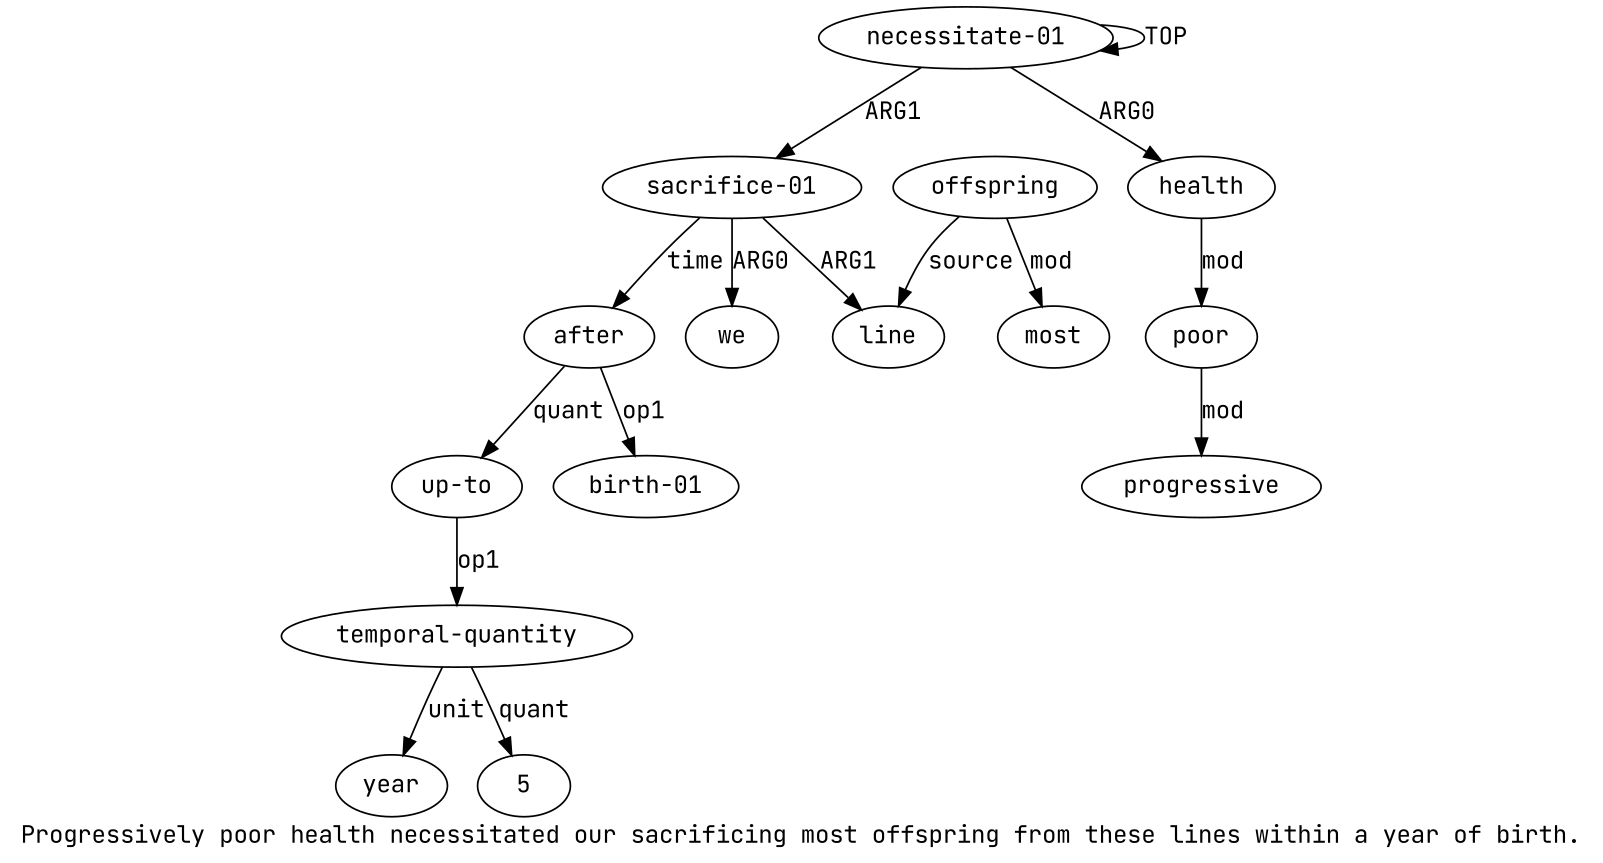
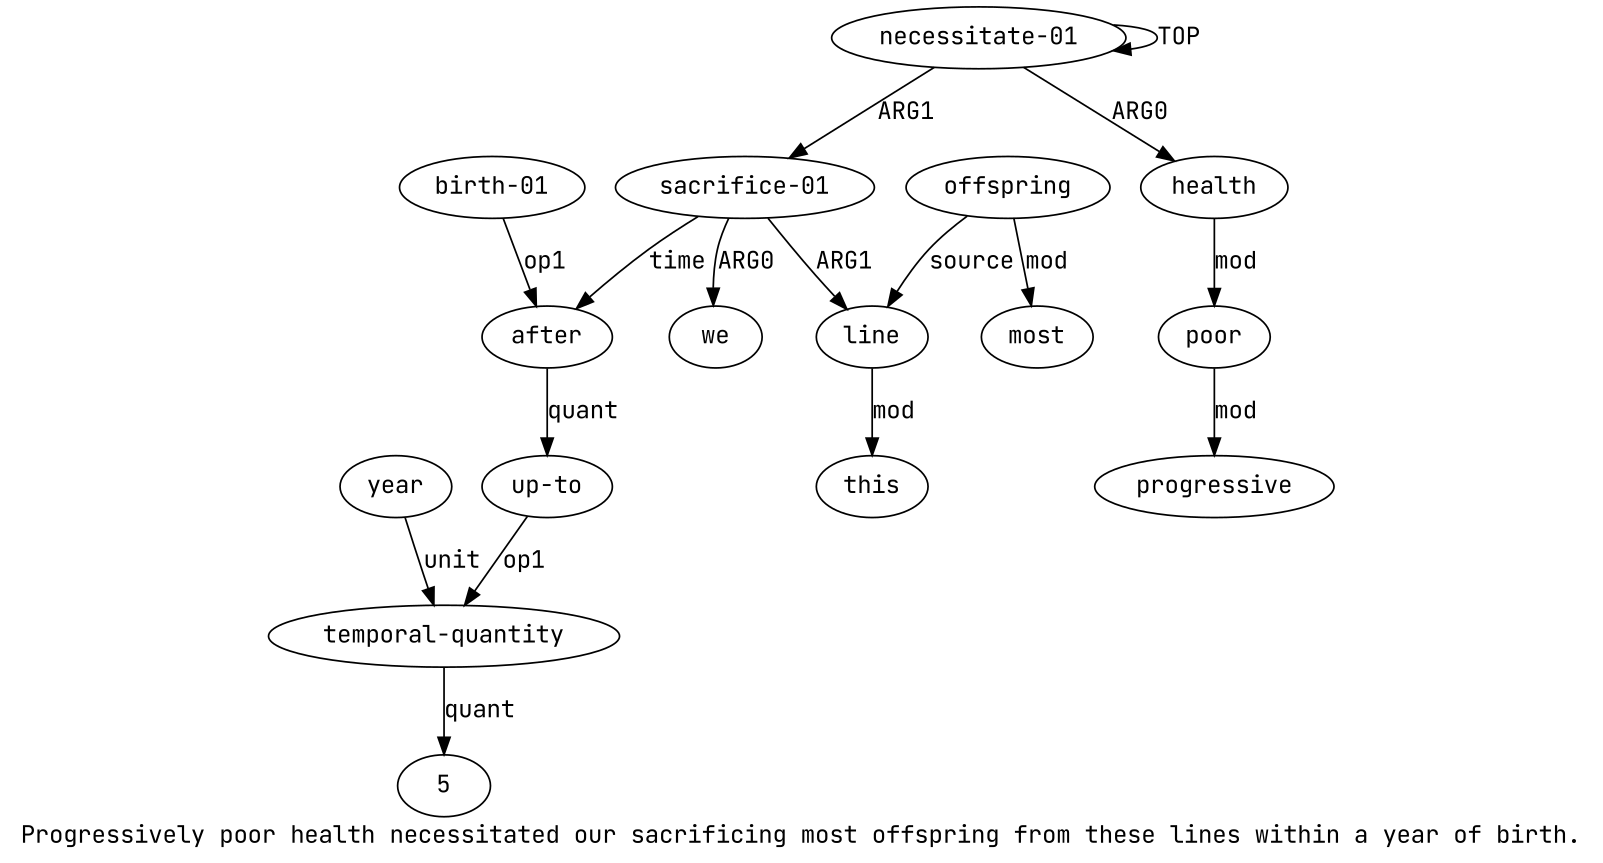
(614, 404) -> (517, 254)
none -> (872, 487)
(426, 703) -> (417, 553)
